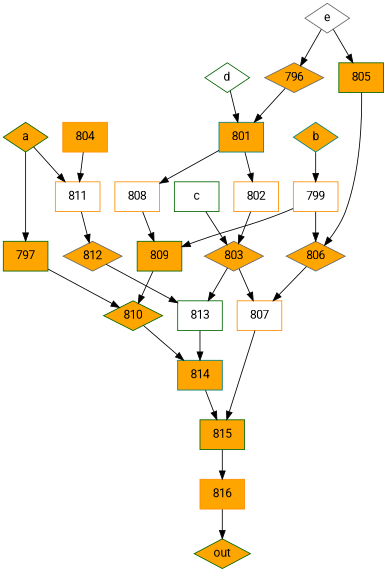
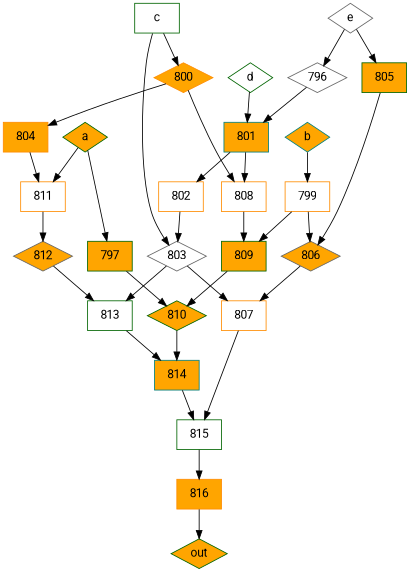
none -> (183, 78)
(294, 78) -> (317, 78)
(234, 256) -> (177, 256)
(222, 435) -> (199, 435)
